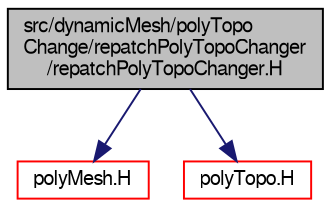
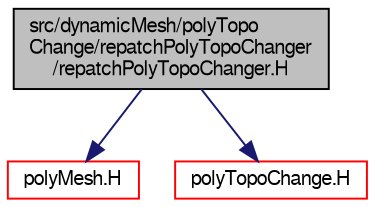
(248, 180) -> (271, 180)
